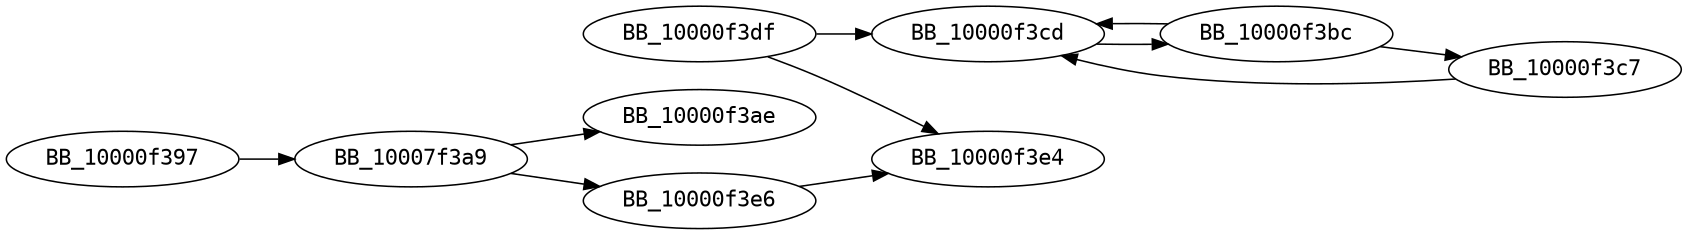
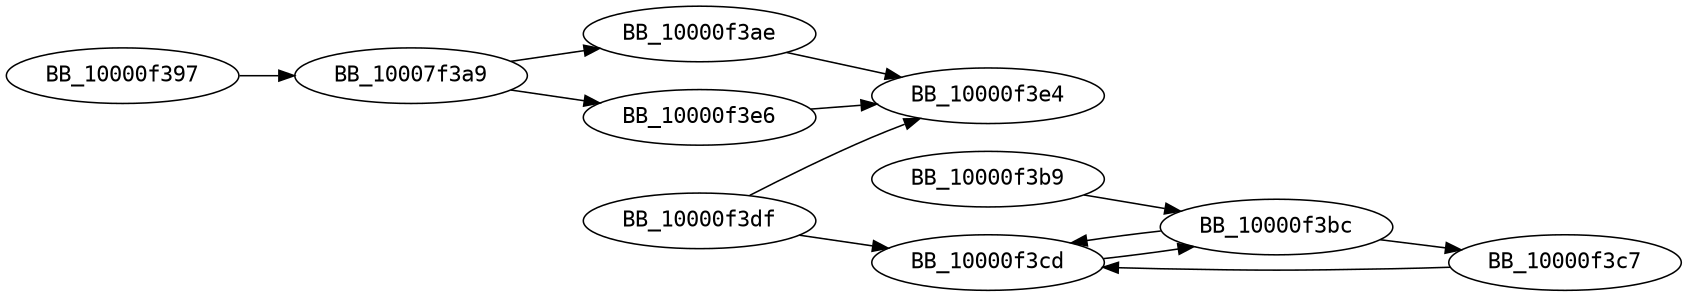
none -> (836, 63)
none -> (988, 179)
